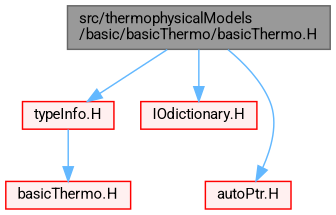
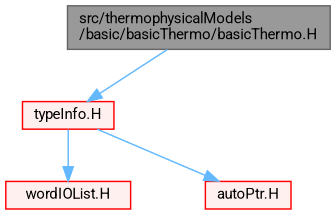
(270, 102) -> (151, 152)
(199, 115) -> none
(68, 195) -> (68, 195)
